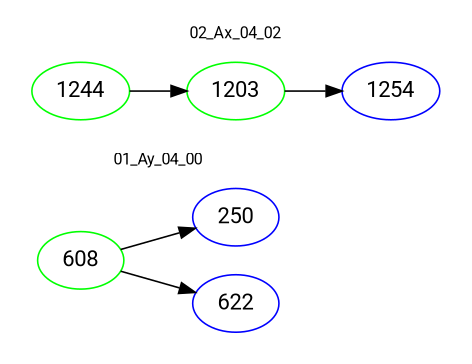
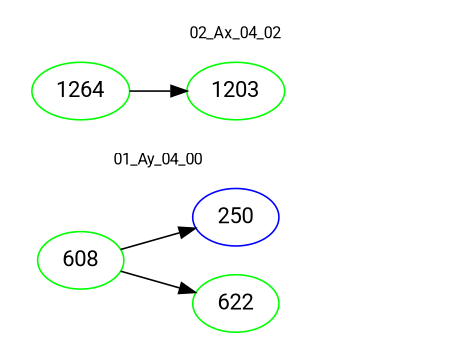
(81, 91) -> (81, 91)
(391, 91) -> none
(236, 303) -> (236, 303)
